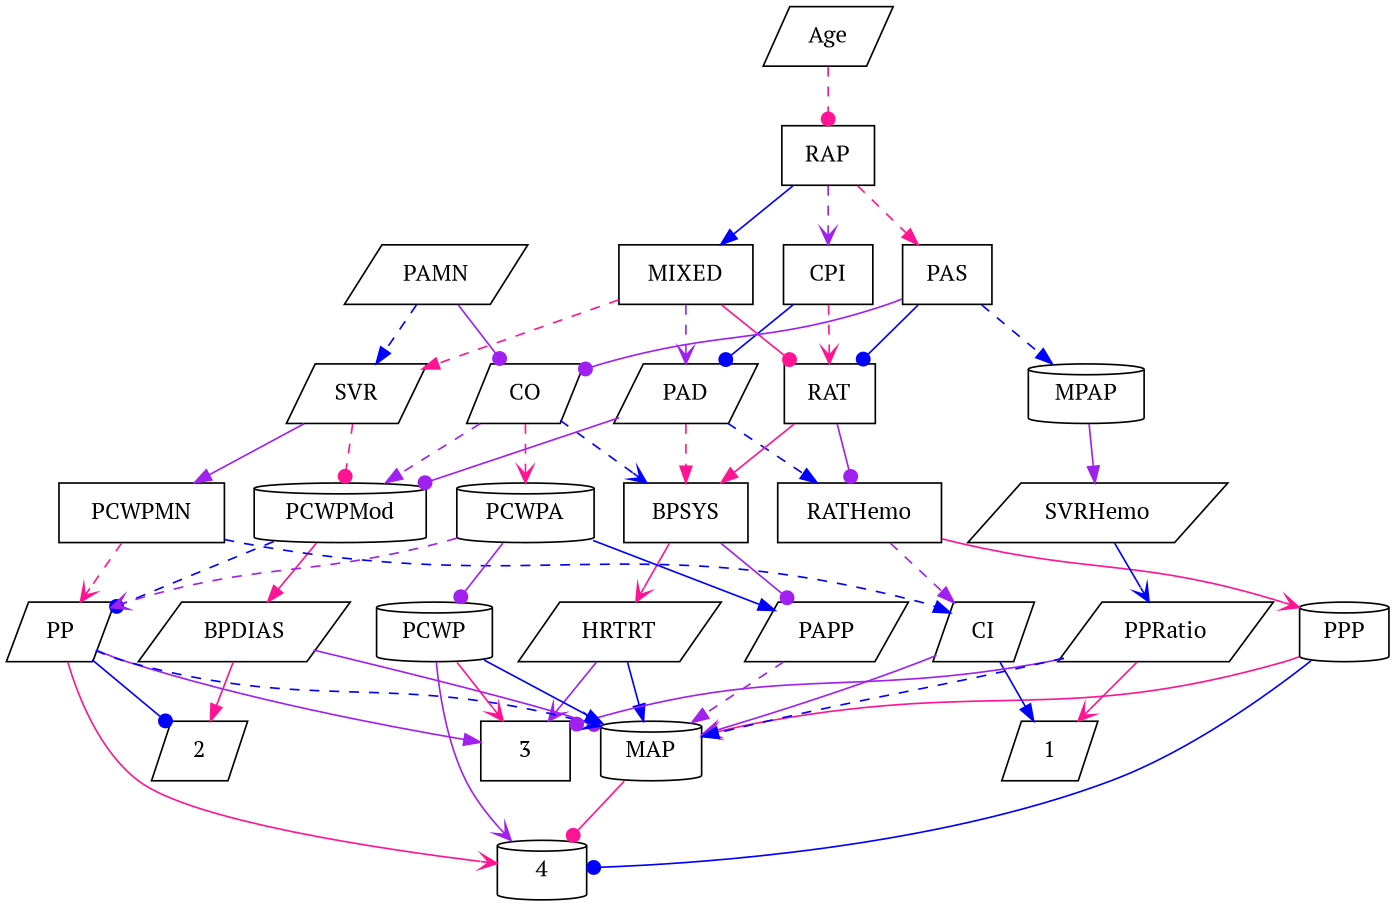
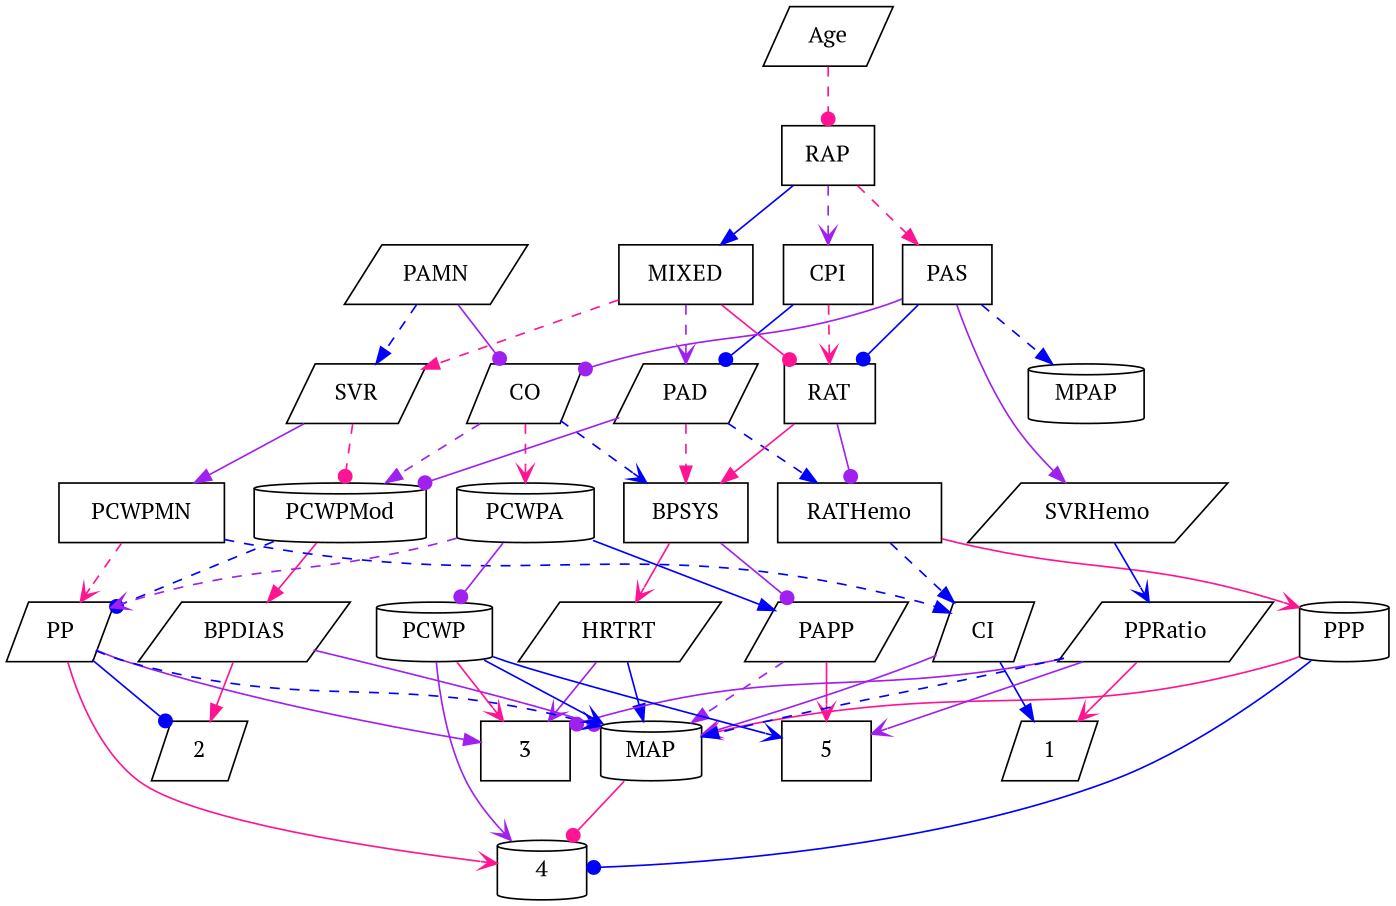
(1091, 445) -> (996, 394)
(916, 567) -> (916, 567)
(536, 688) -> (536, 688)
none -> (827, 751)
